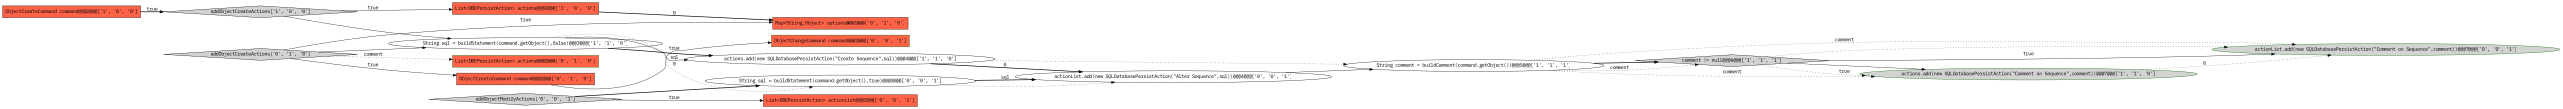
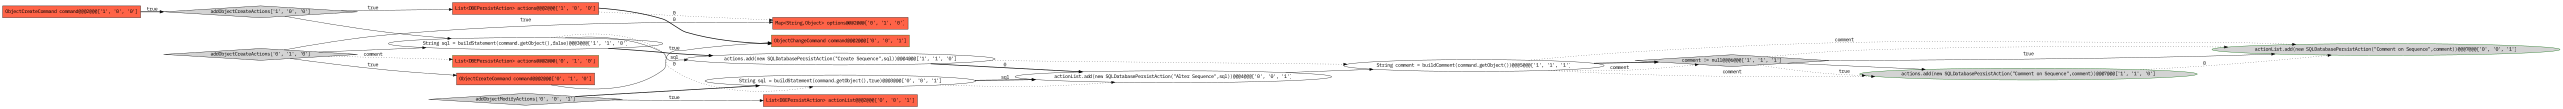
(684, 16) -> (684, 16)
none -> (682, 30)
